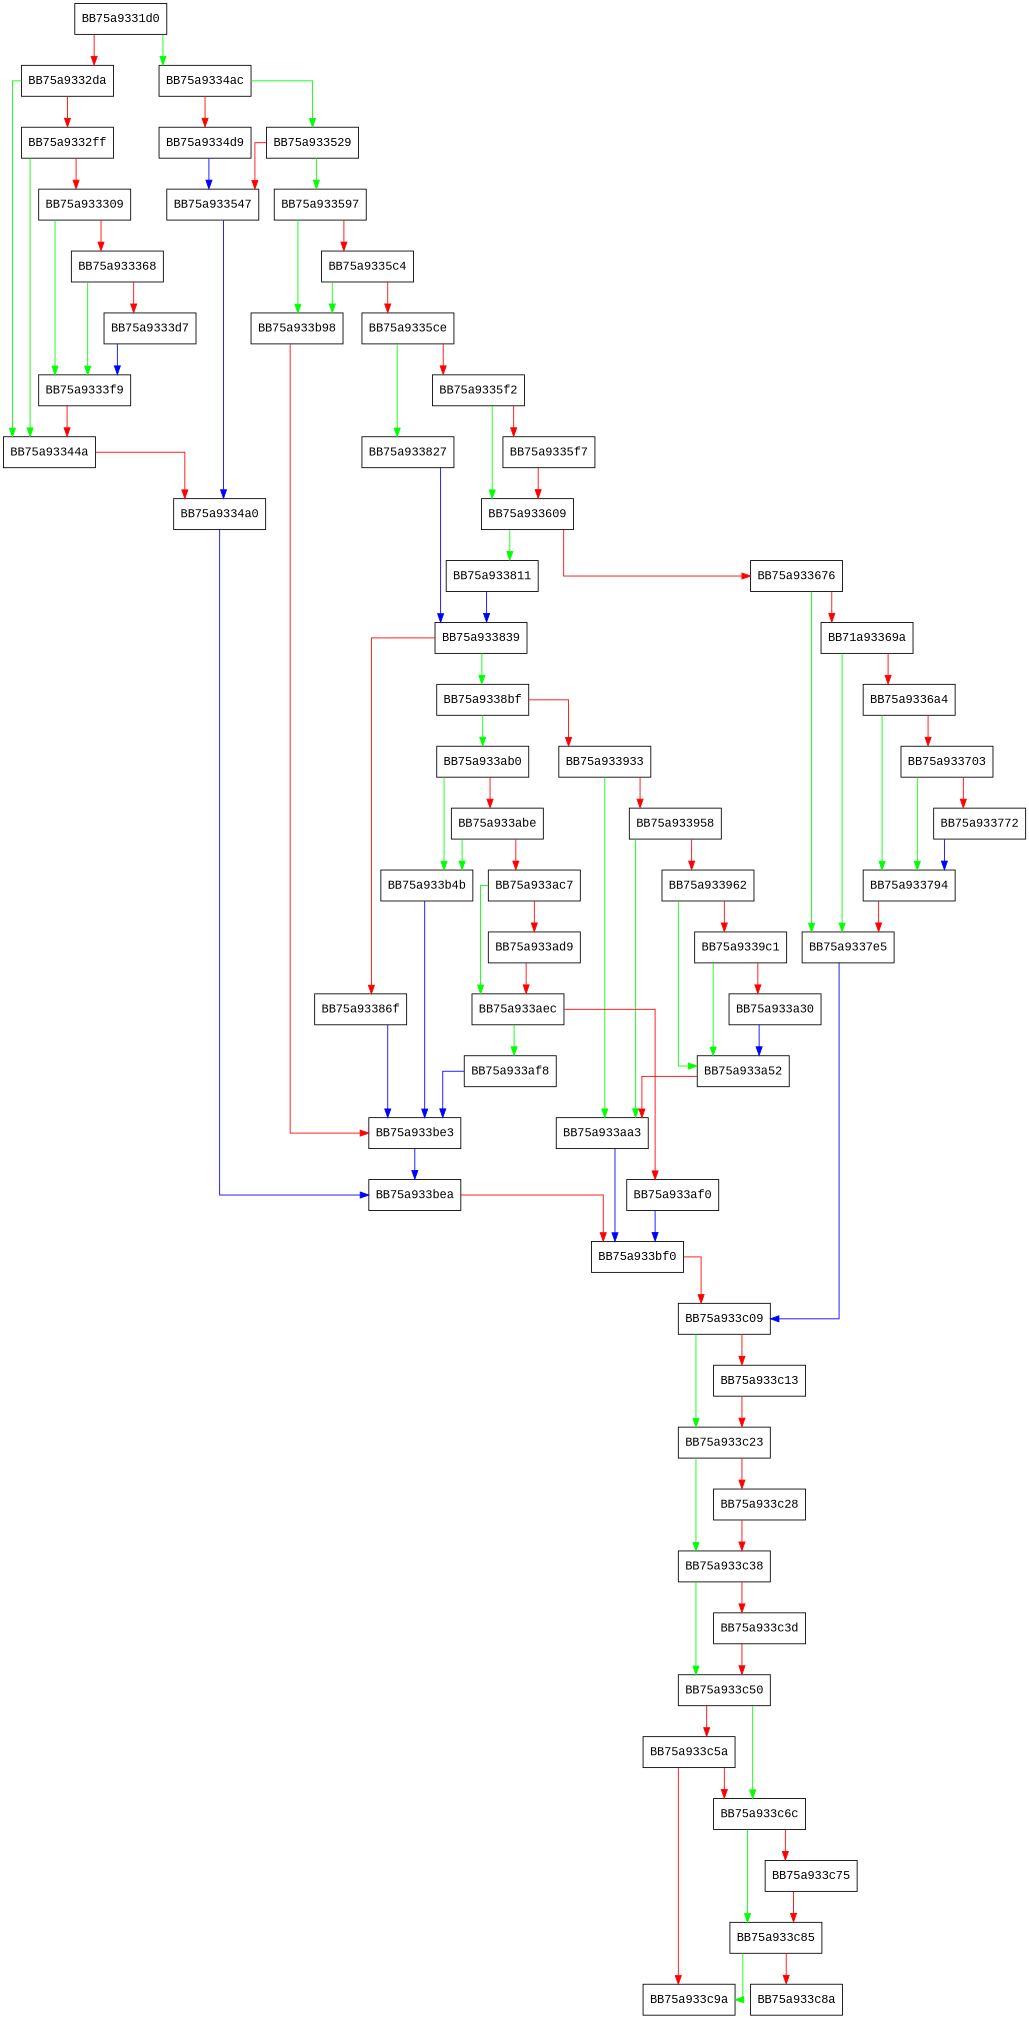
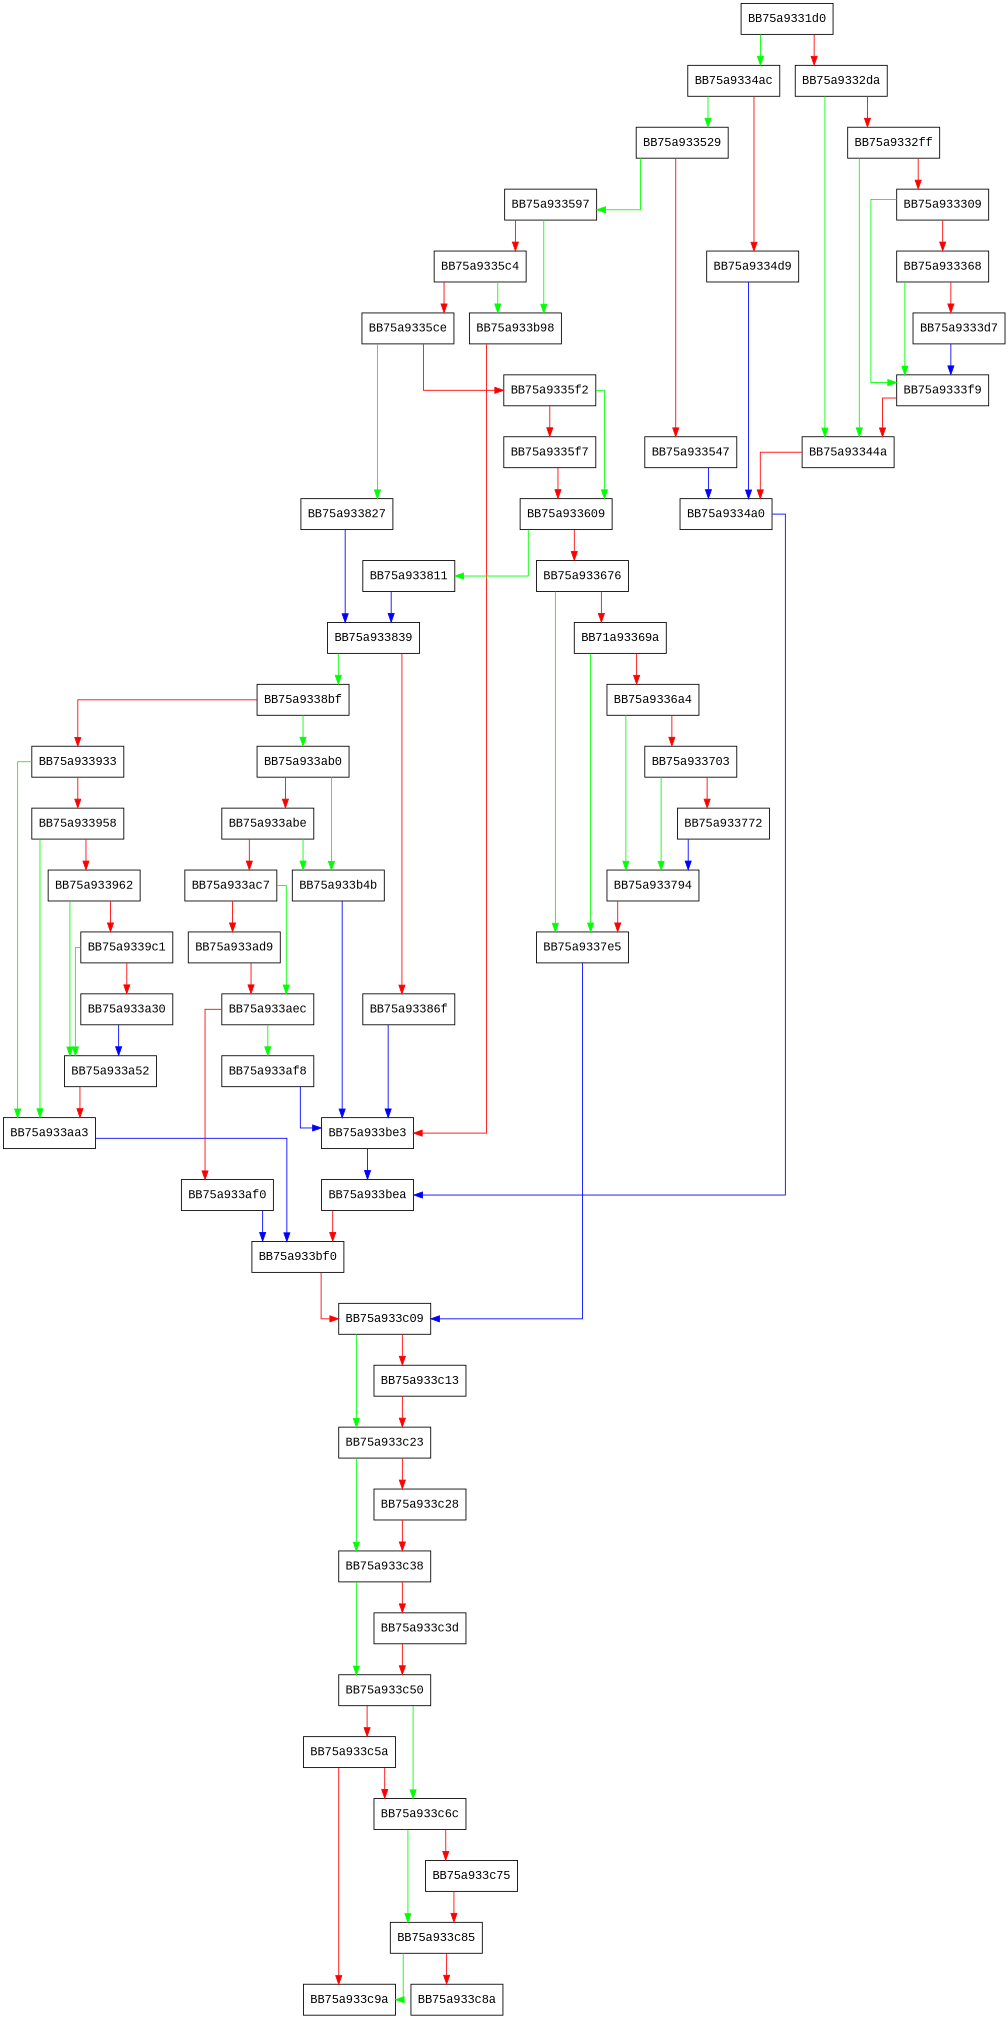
(209, 169) -> (749, 386)
